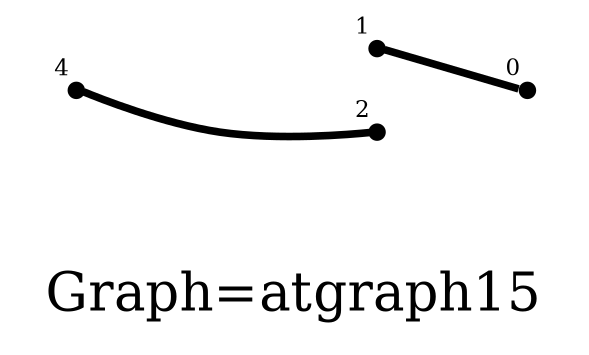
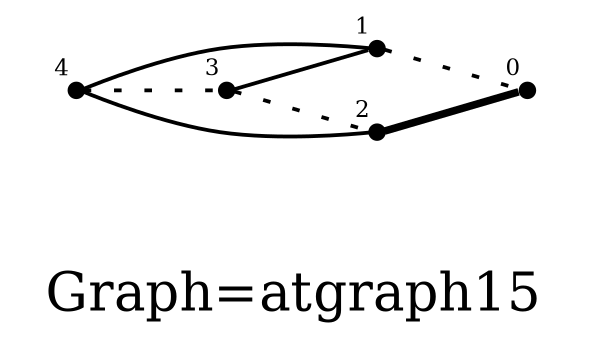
none -> (224, 48)
(451, 69) -> (451, 69)
none -> (227, 90)
none -> (451, 111)
(224, 133) -> (224, 133)
